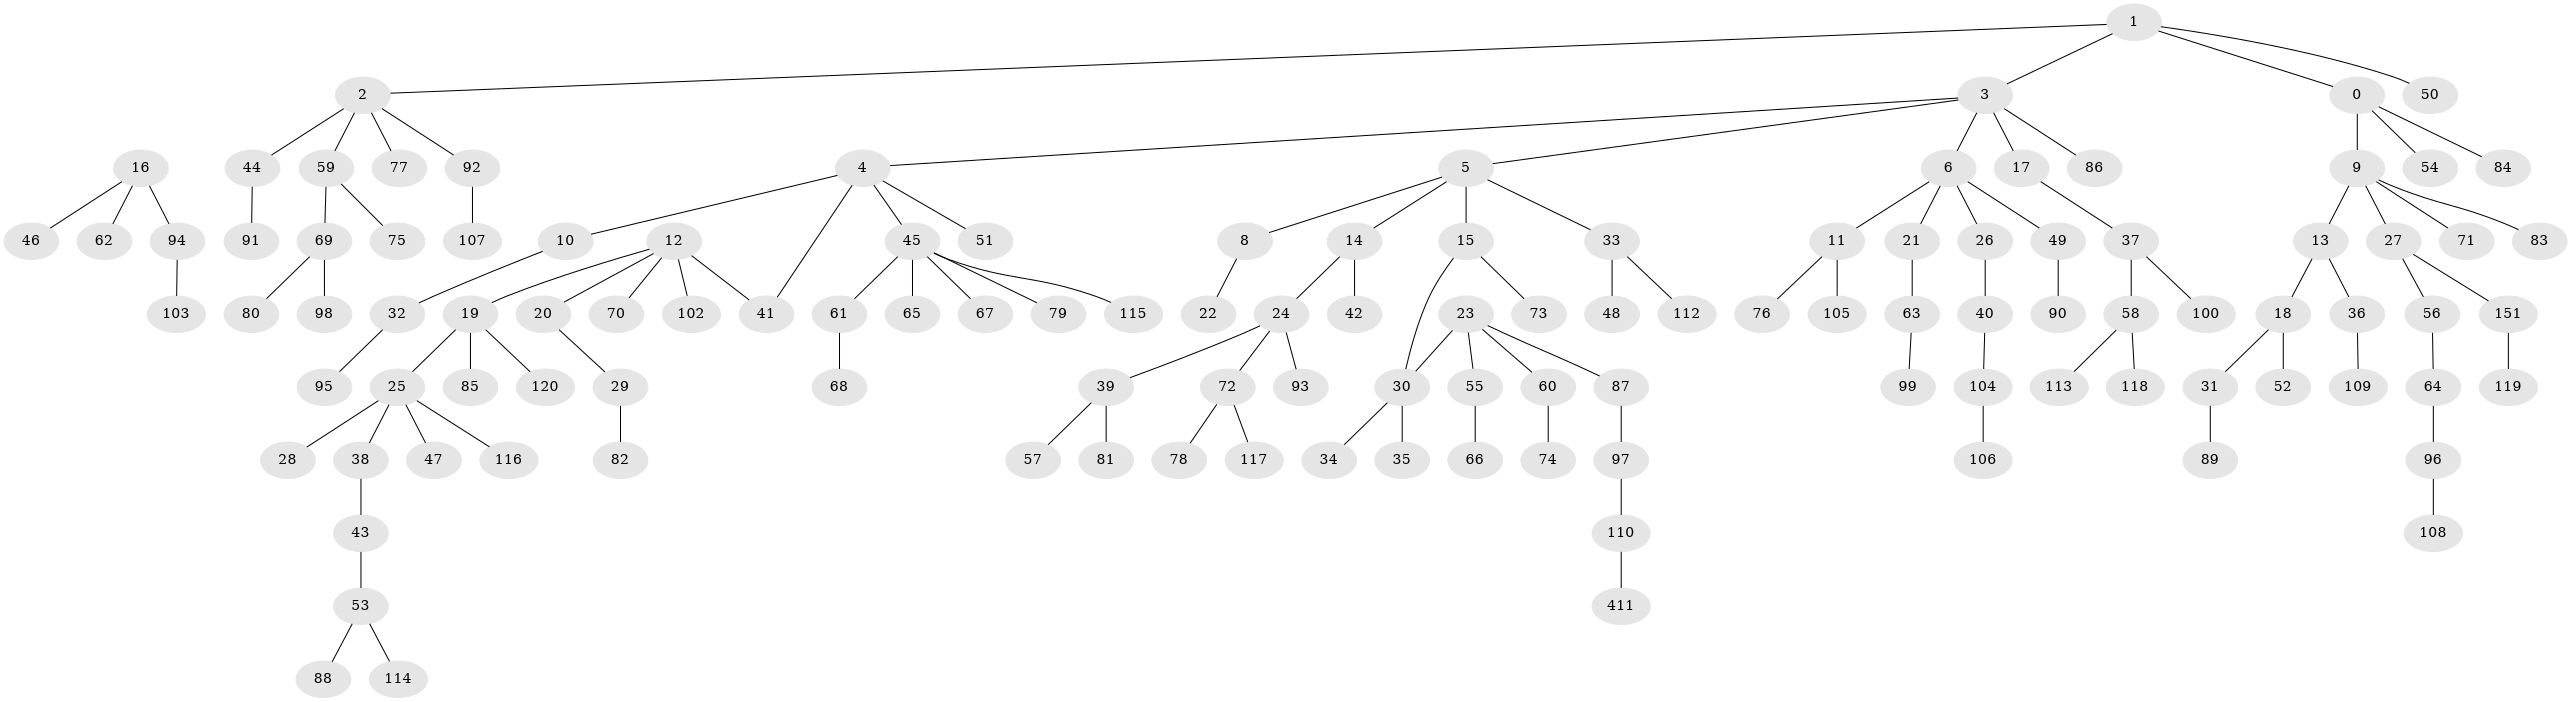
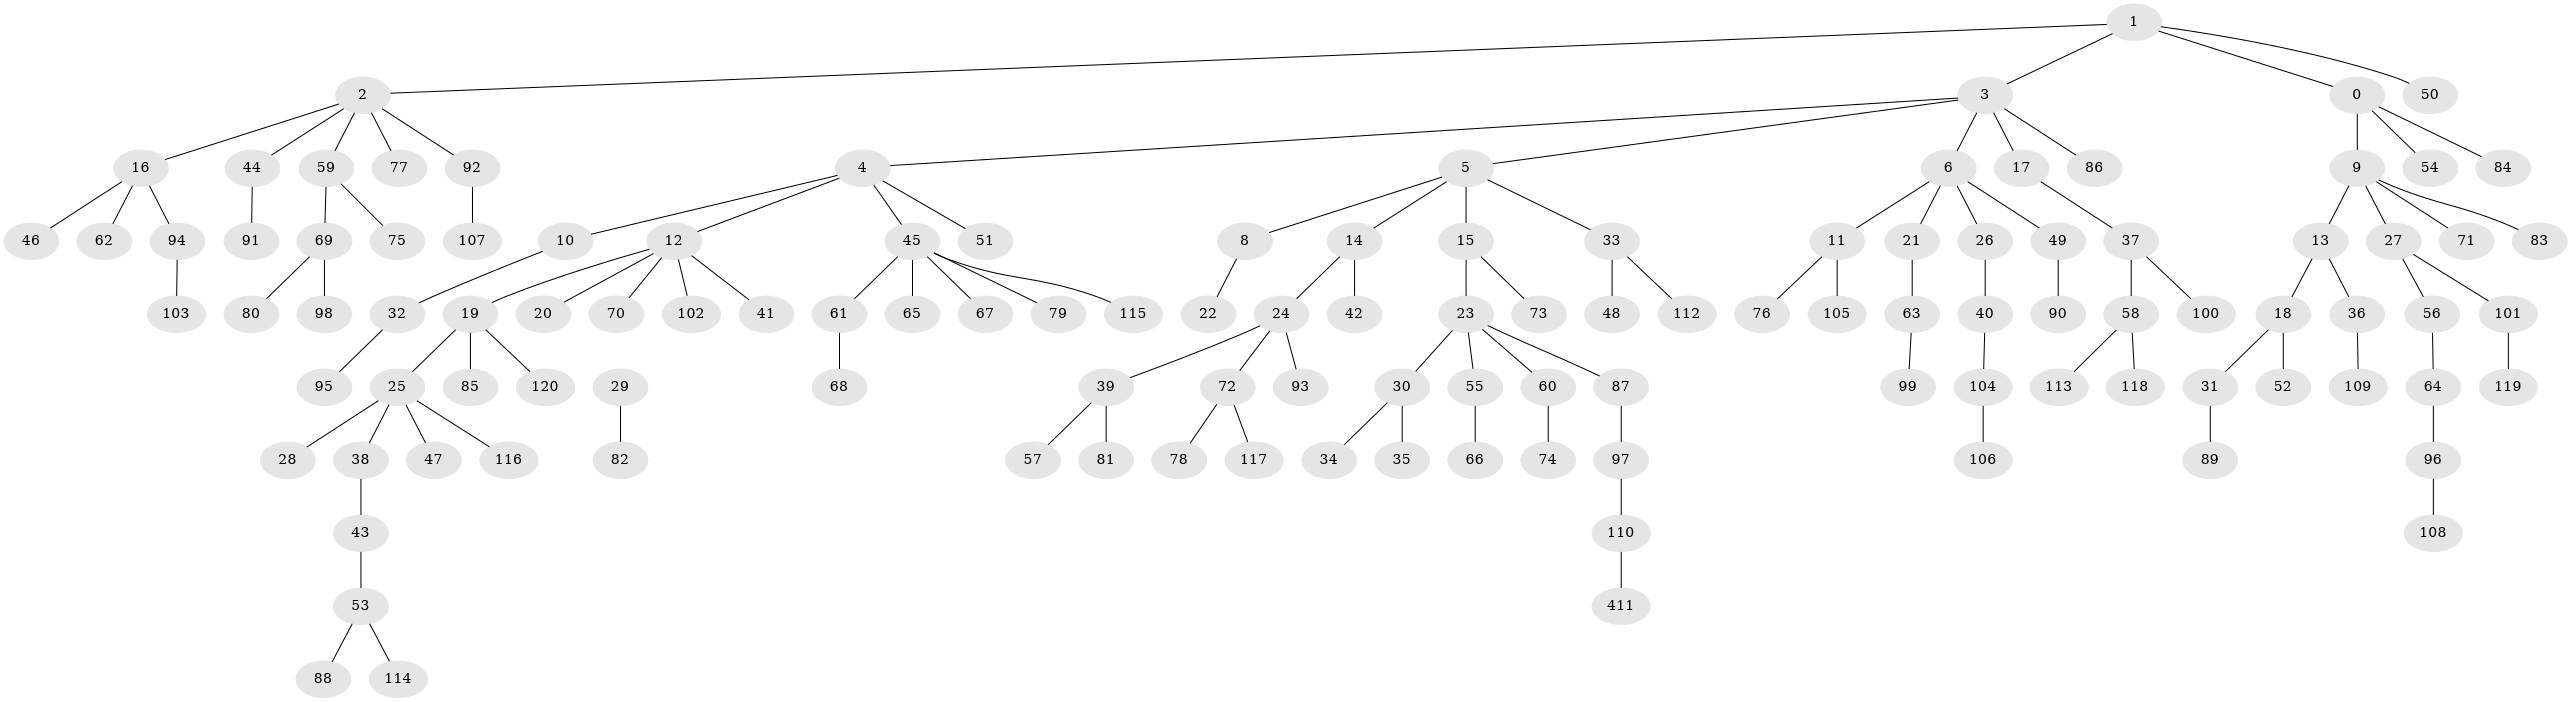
none -> (252, 132)
(815, 241) -> (768, 205)
(1423, 311) -> (1466, 278)
(2508, 314) -> (2508, 314)
(582, 351) -> none
